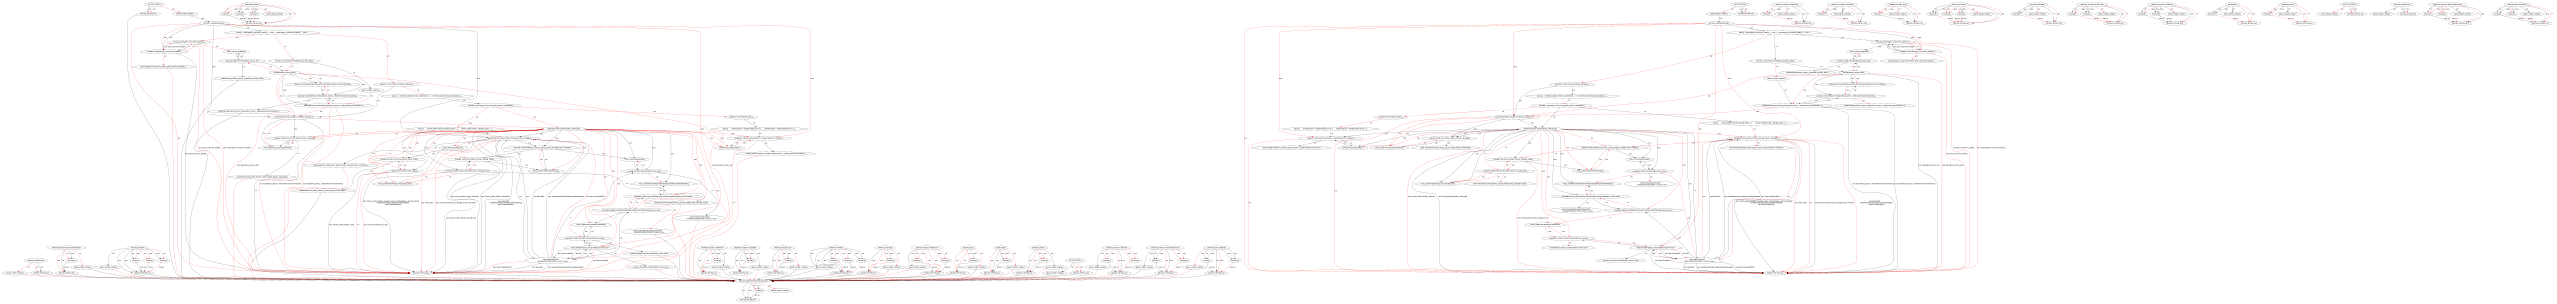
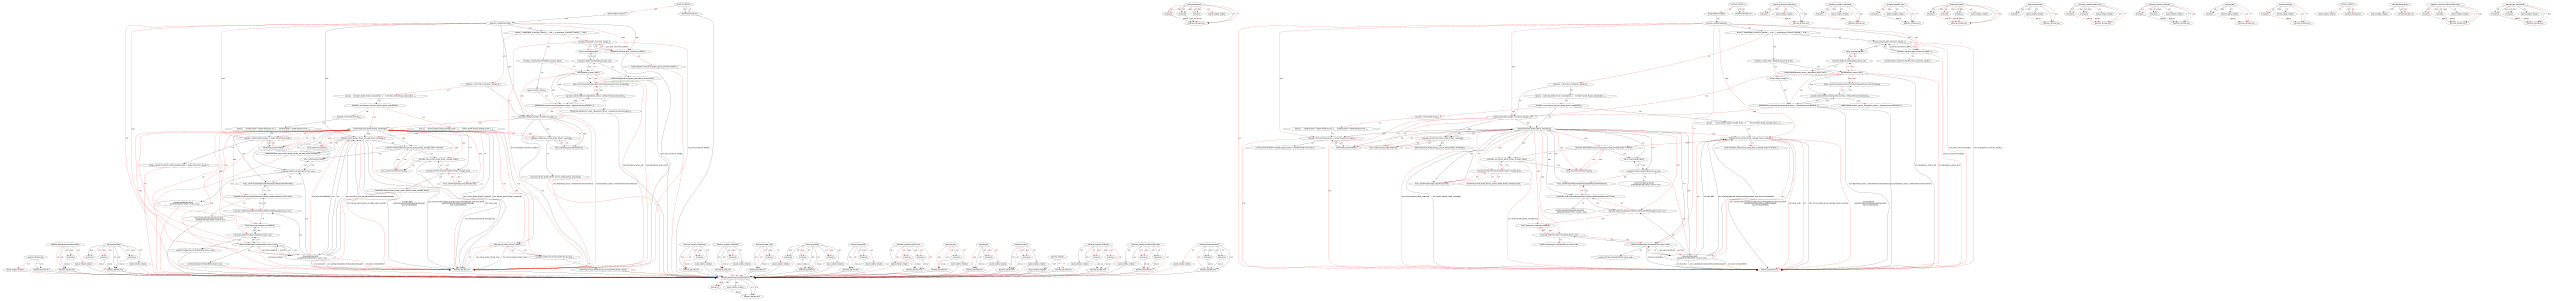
(427, 153) -> none
